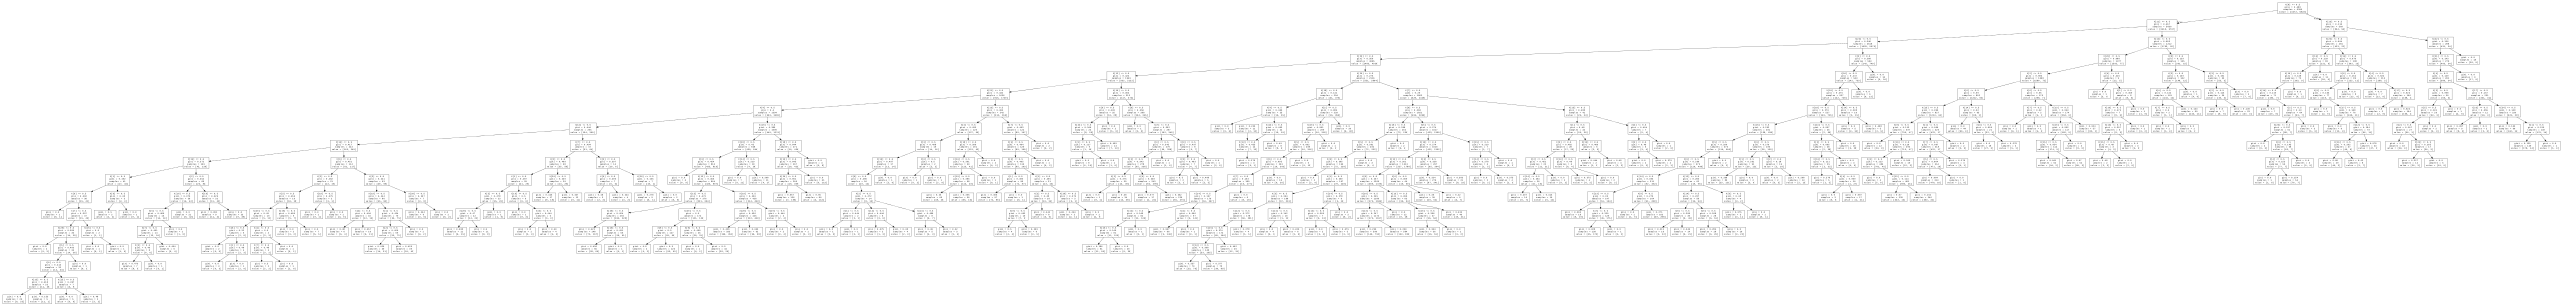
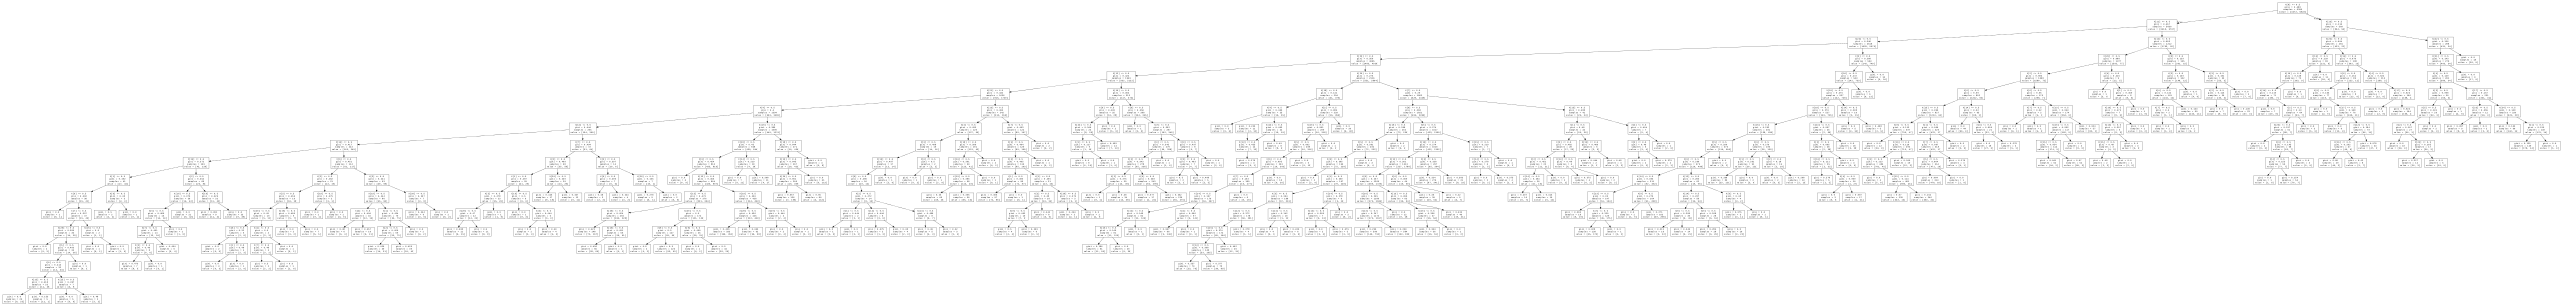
(2035, 104) -> (2033, 102)
